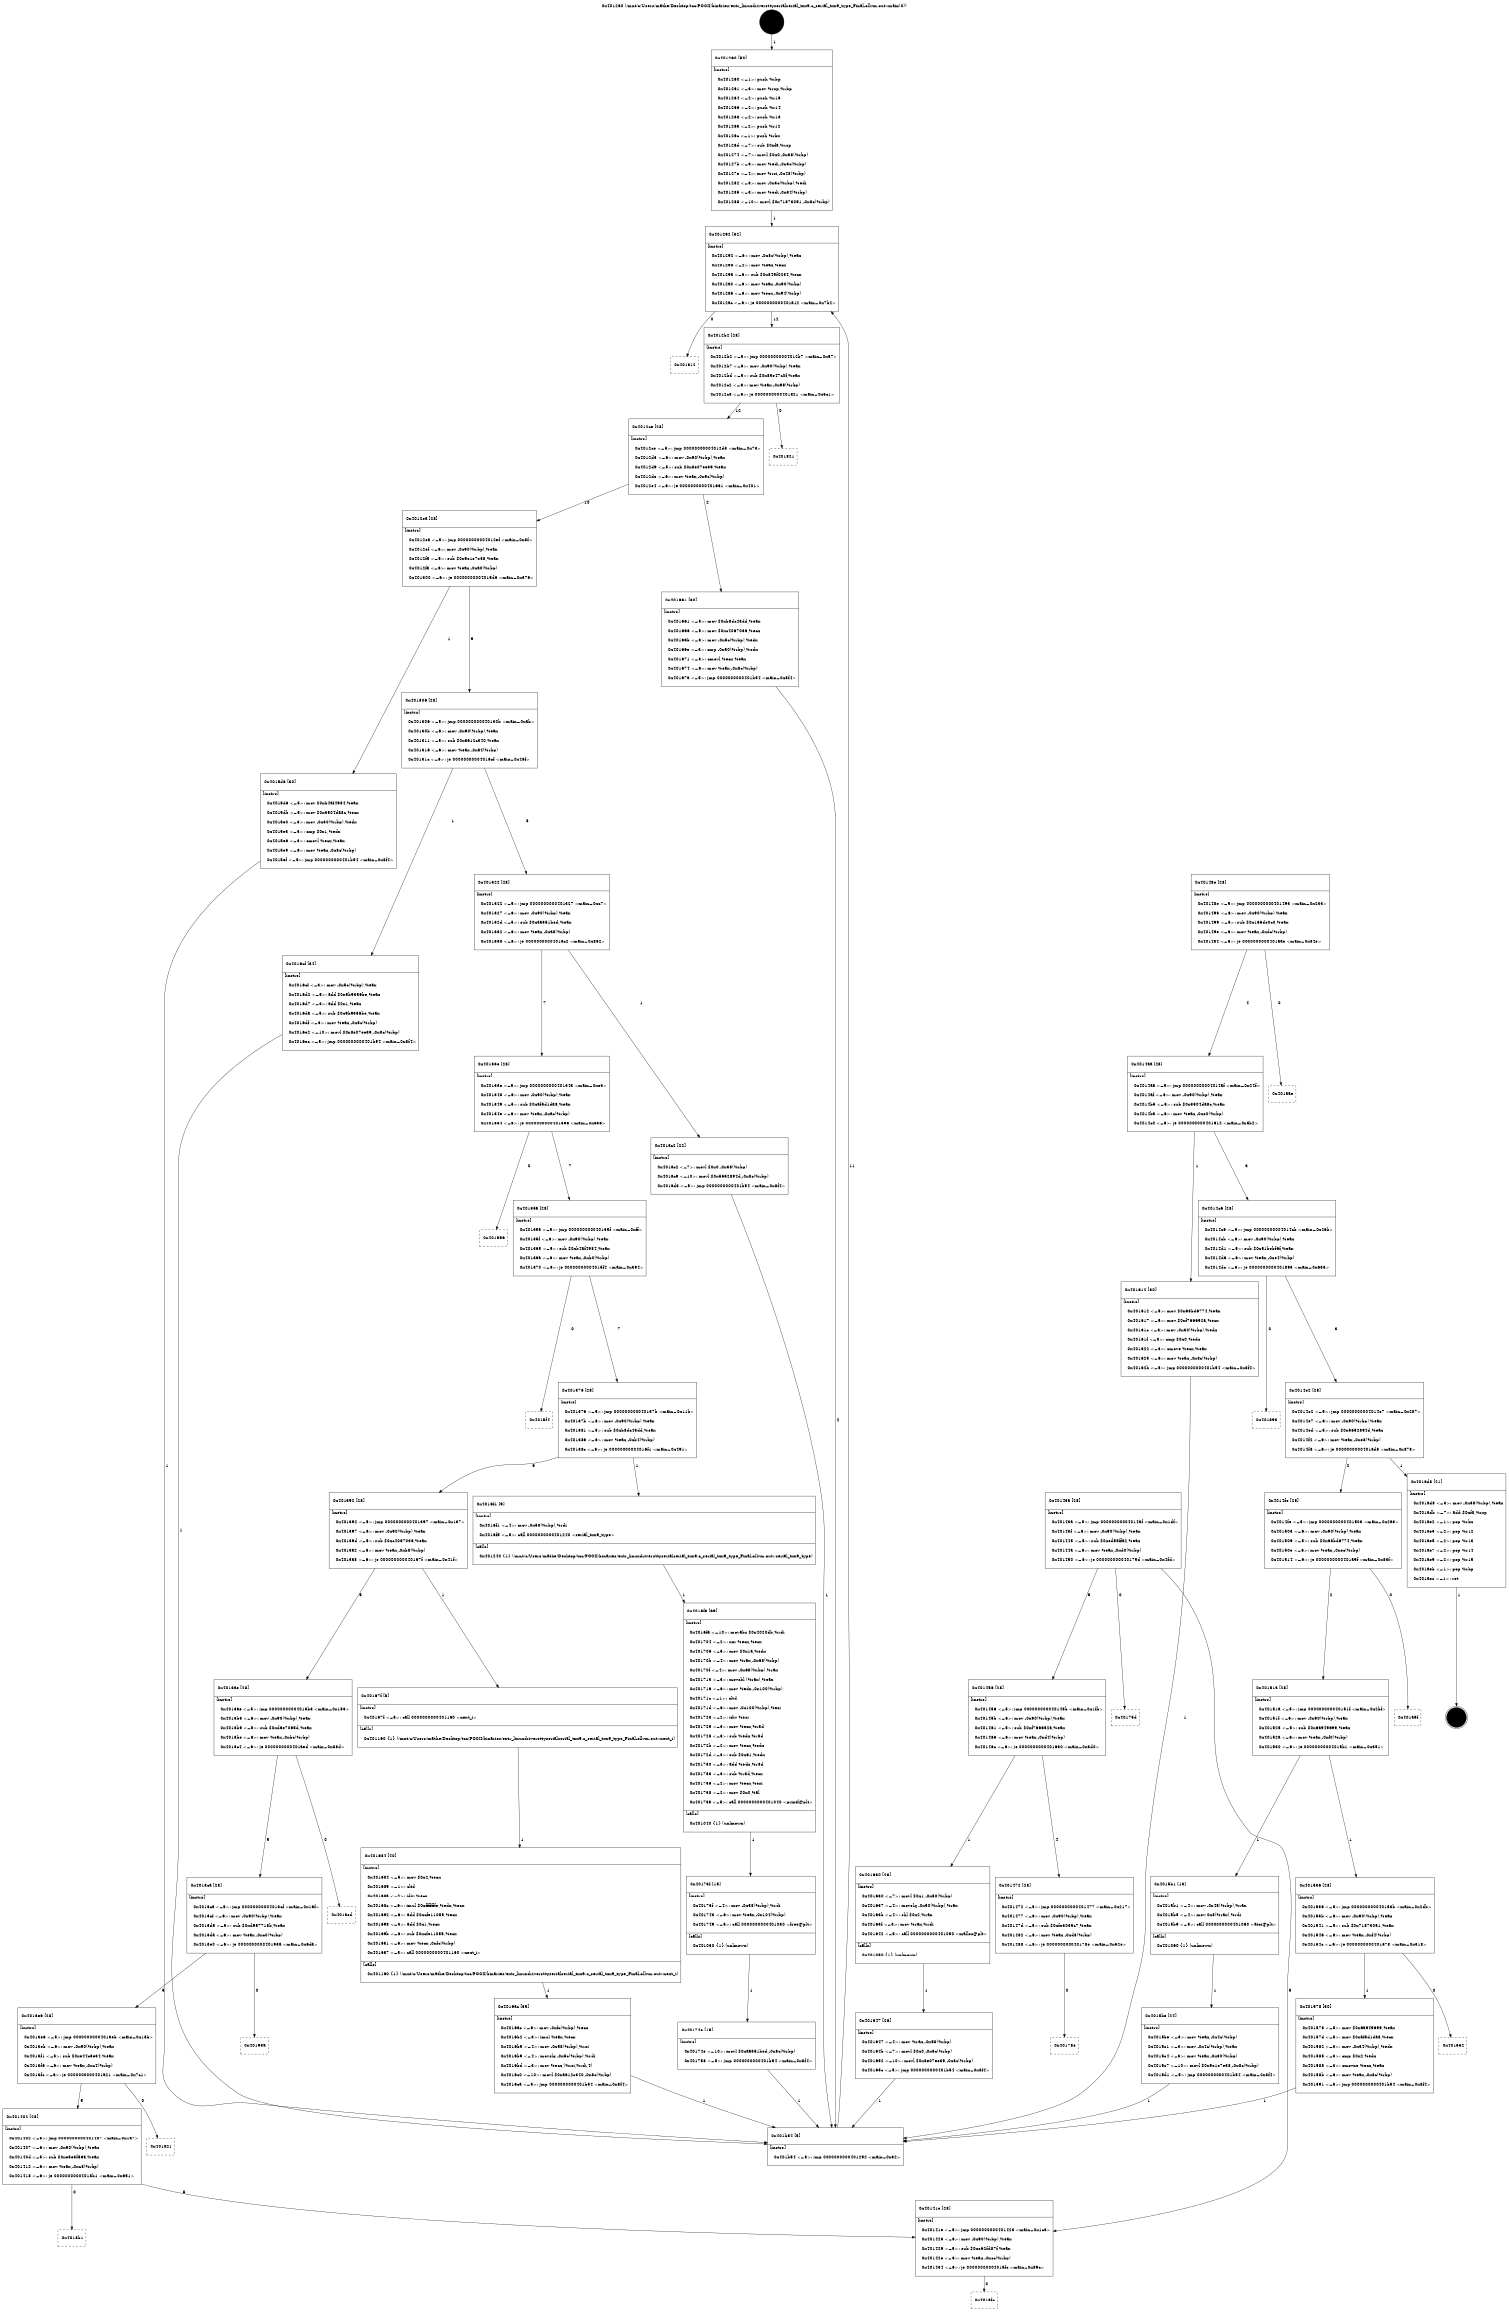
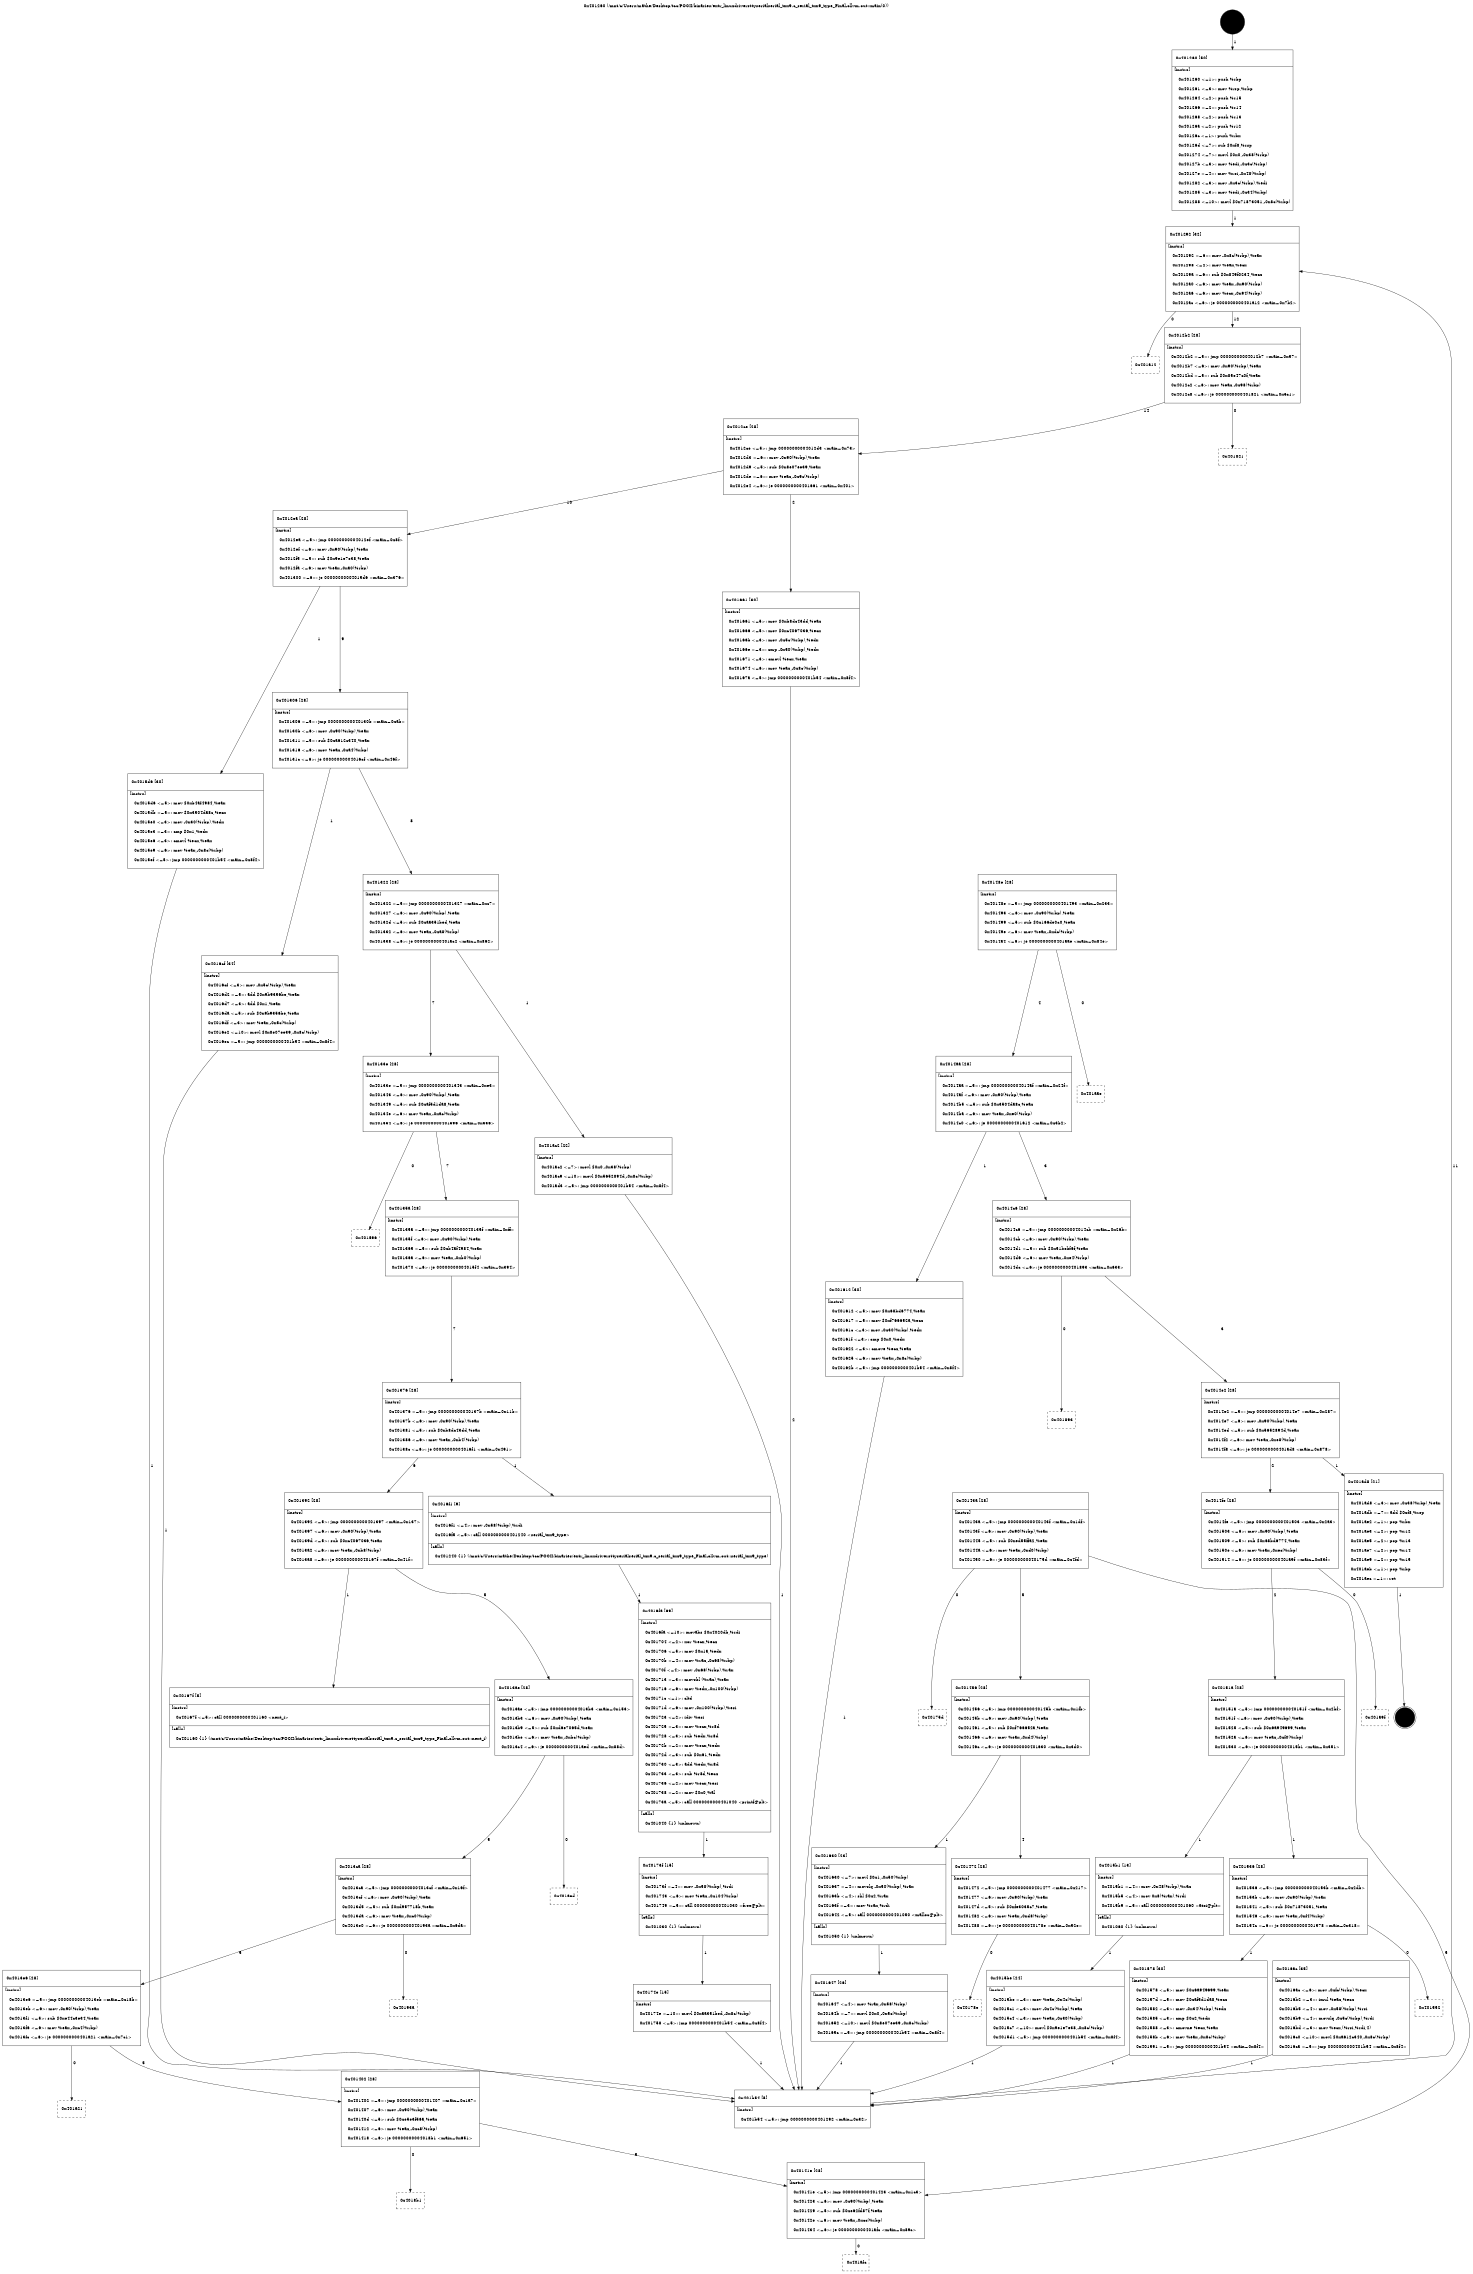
(738, 411) -> (1146, 411)
(539, 1420) -> none
(521, 1915) -> none
